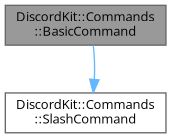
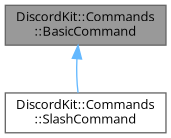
(95, 62) -> (77, 76)
